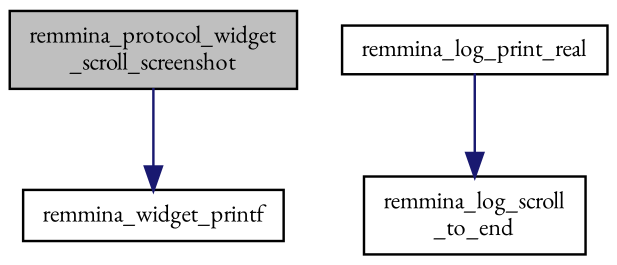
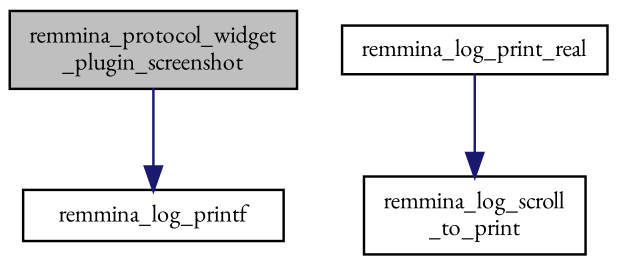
(153, 50) -> (153, 50)
(153, 215) -> (153, 215)
(475, 215) -> (475, 215)
